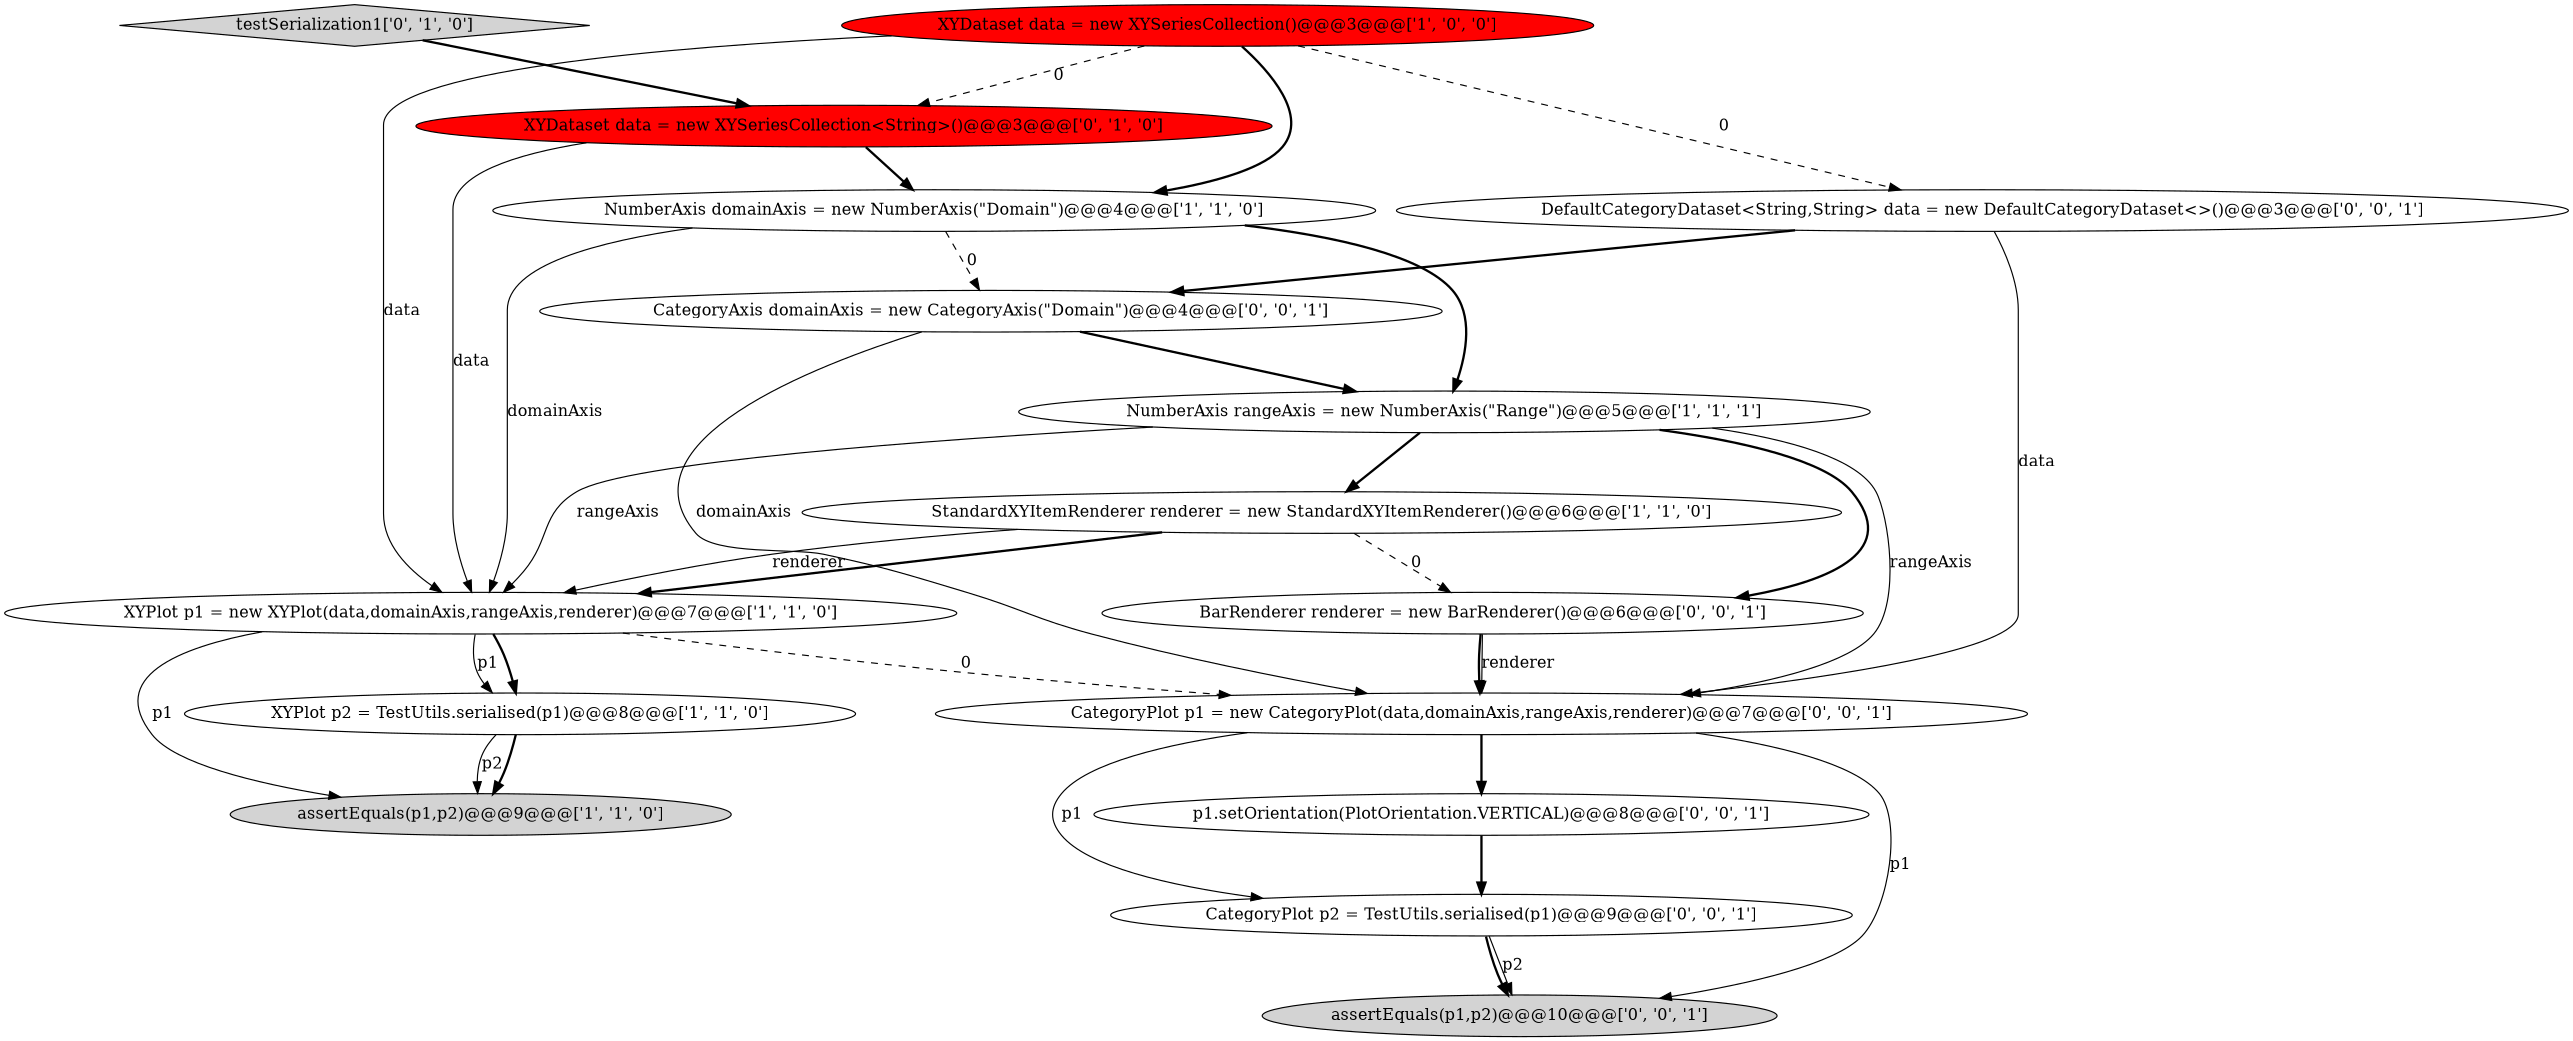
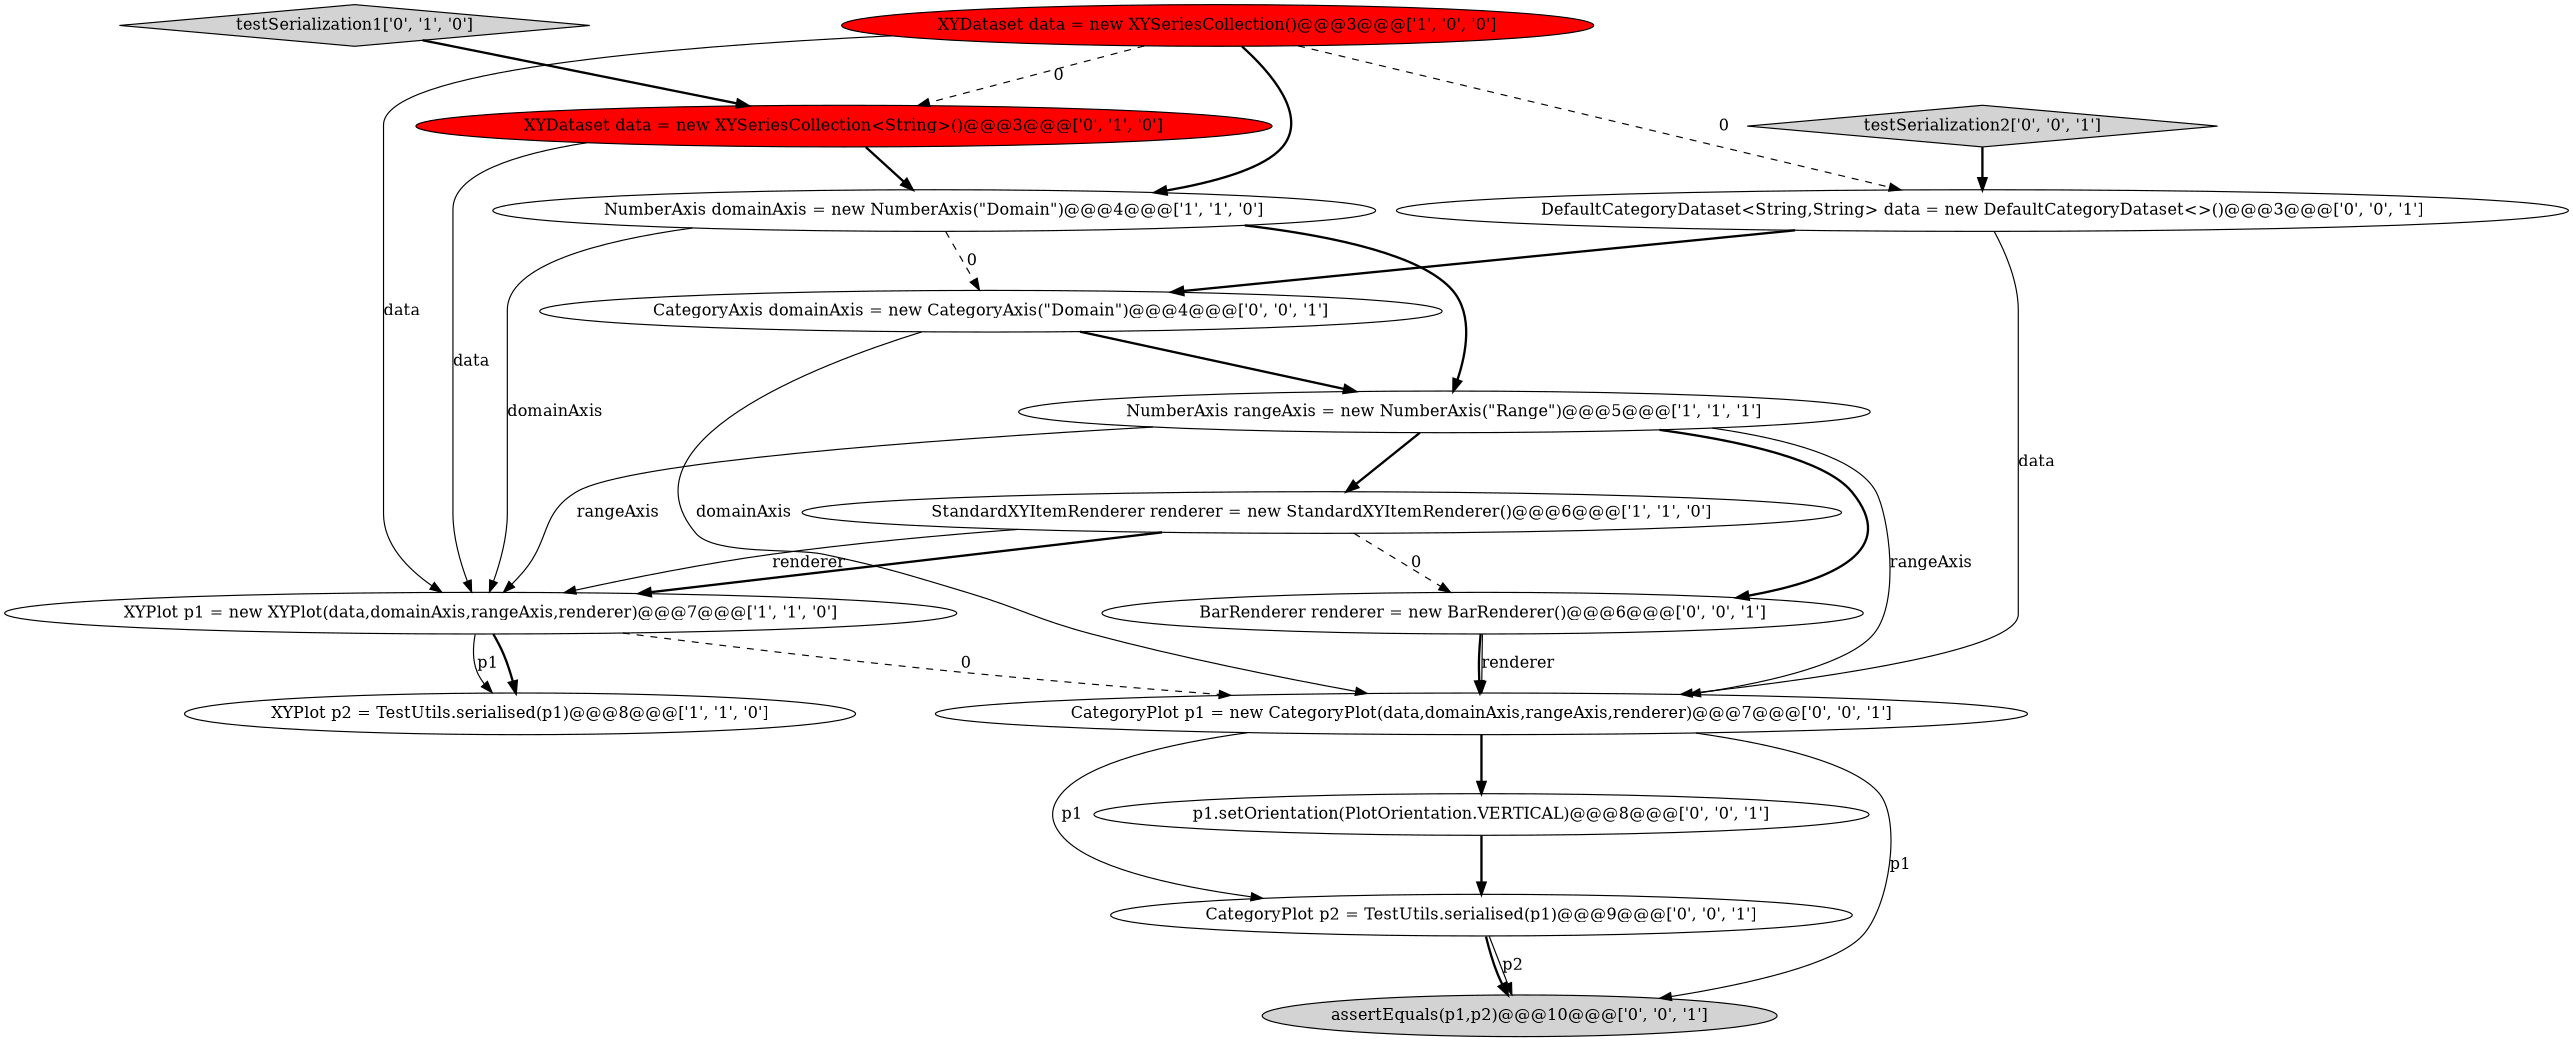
none -> (1982, 126)
(481, 814) -> none
